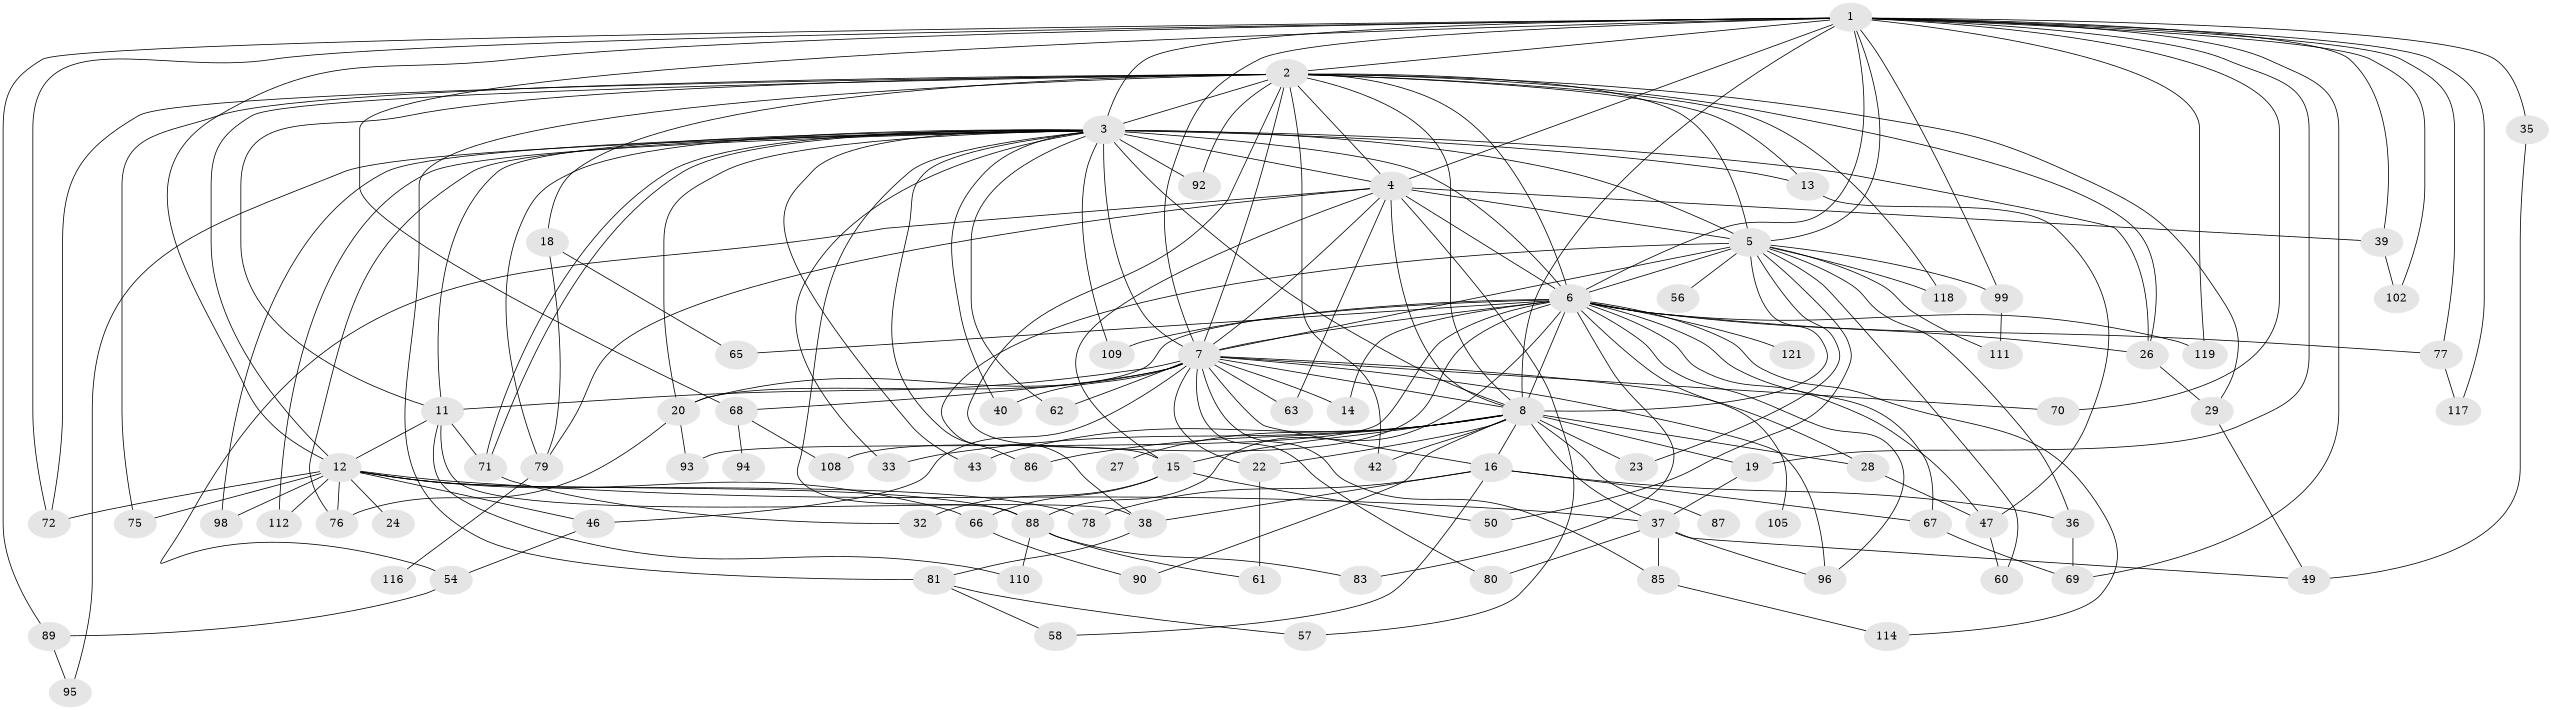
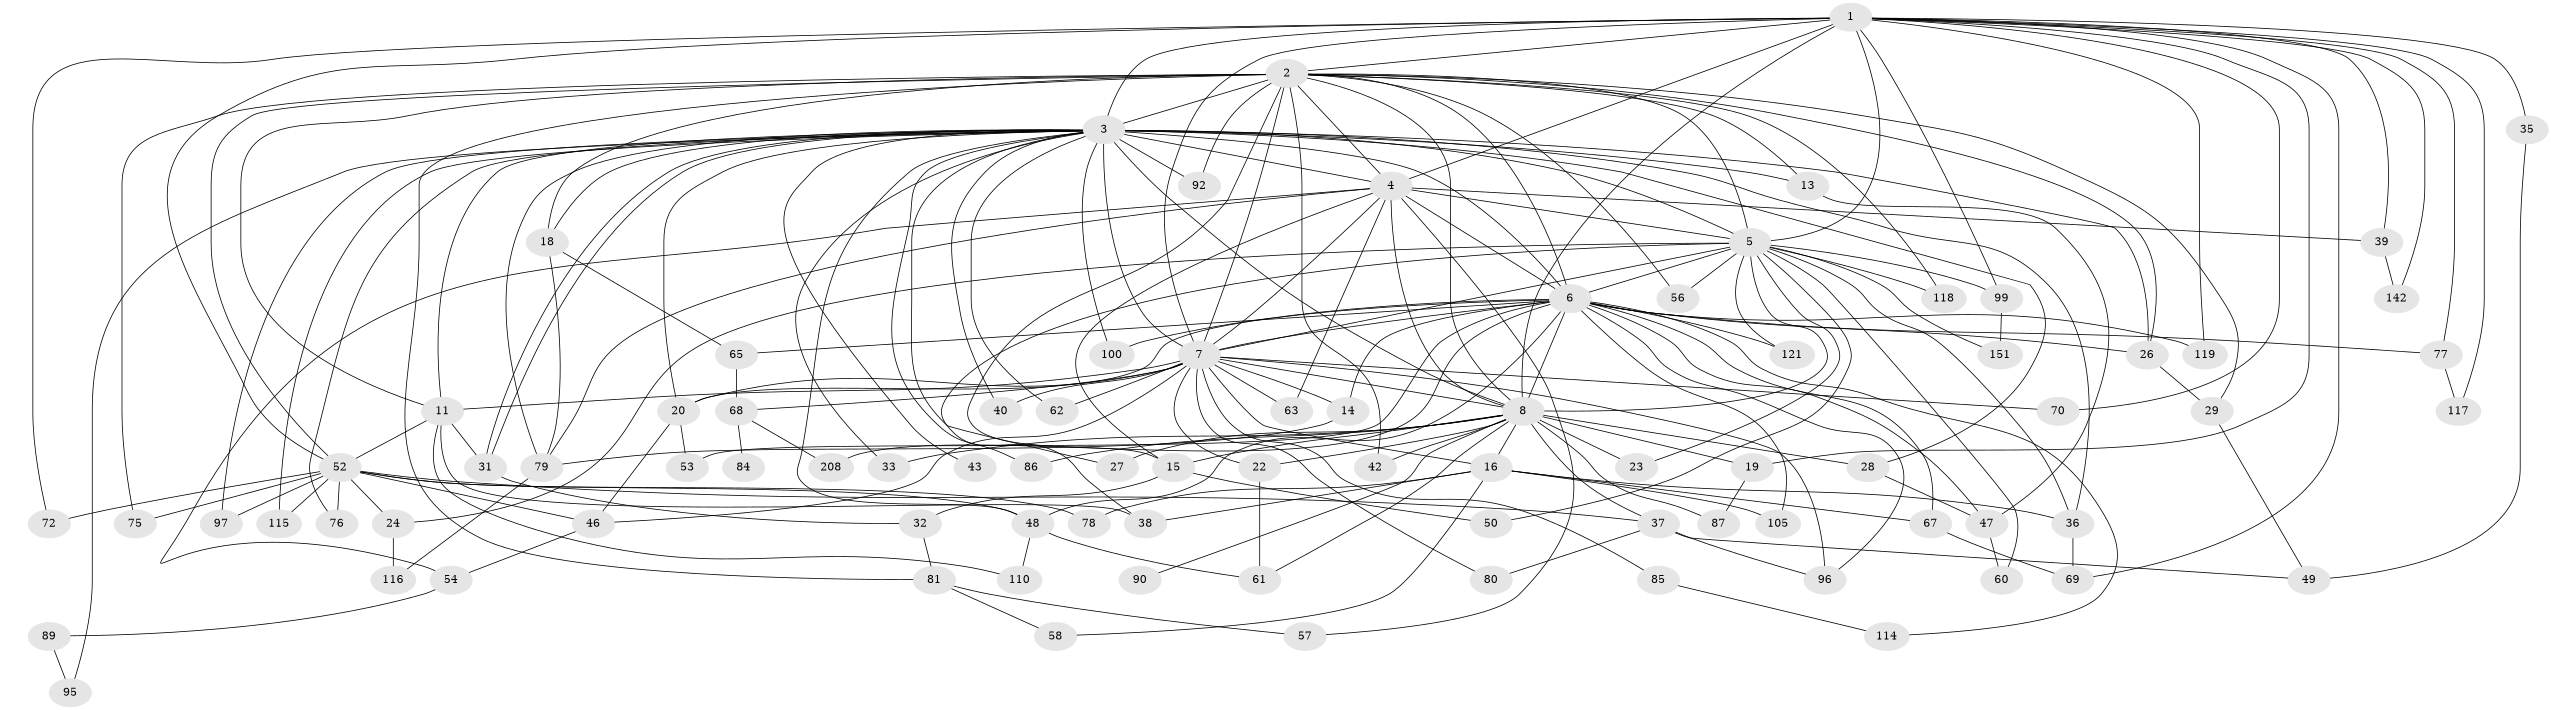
(642, 35) -> none
(850, 57) -> (737, 383)
(295, 98) -> (1516, 133)
none -> (680, 153)
none -> (1713, 179)
(1795, 222) -> none
none -> (1034, 275)
(2397, 299) -> (2397, 299)
none -> (912, 306)
none -> (1738, 308)
(1112, 355) -> (1112, 355)
(2000, 355) -> (2000, 355)
(1671, 392) -> (1713, 197)
(1220, 429) -> (1414, 492)
none -> (948, 449)
(340, 468) -> (340, 468)
(486, 468) -> (486, 468)
(687, 468) -> (687, 468)
(744, 468) -> (744, 468)
(831, 468) -> (831, 468)
(526, 494) -> (636, 468)
none -> (1693, 498)
(1699, 499) -> (1735, 496)
(221, 524) -> (221, 524)
(279, 524) -> (279, 524)
(977, 524) -> none
(1033, 524) -> (1033, 524)
none -> (393, 552)
(1659, 552) -> none
(1038, 557) -> (927, 552)
(1361, 580) -> none
